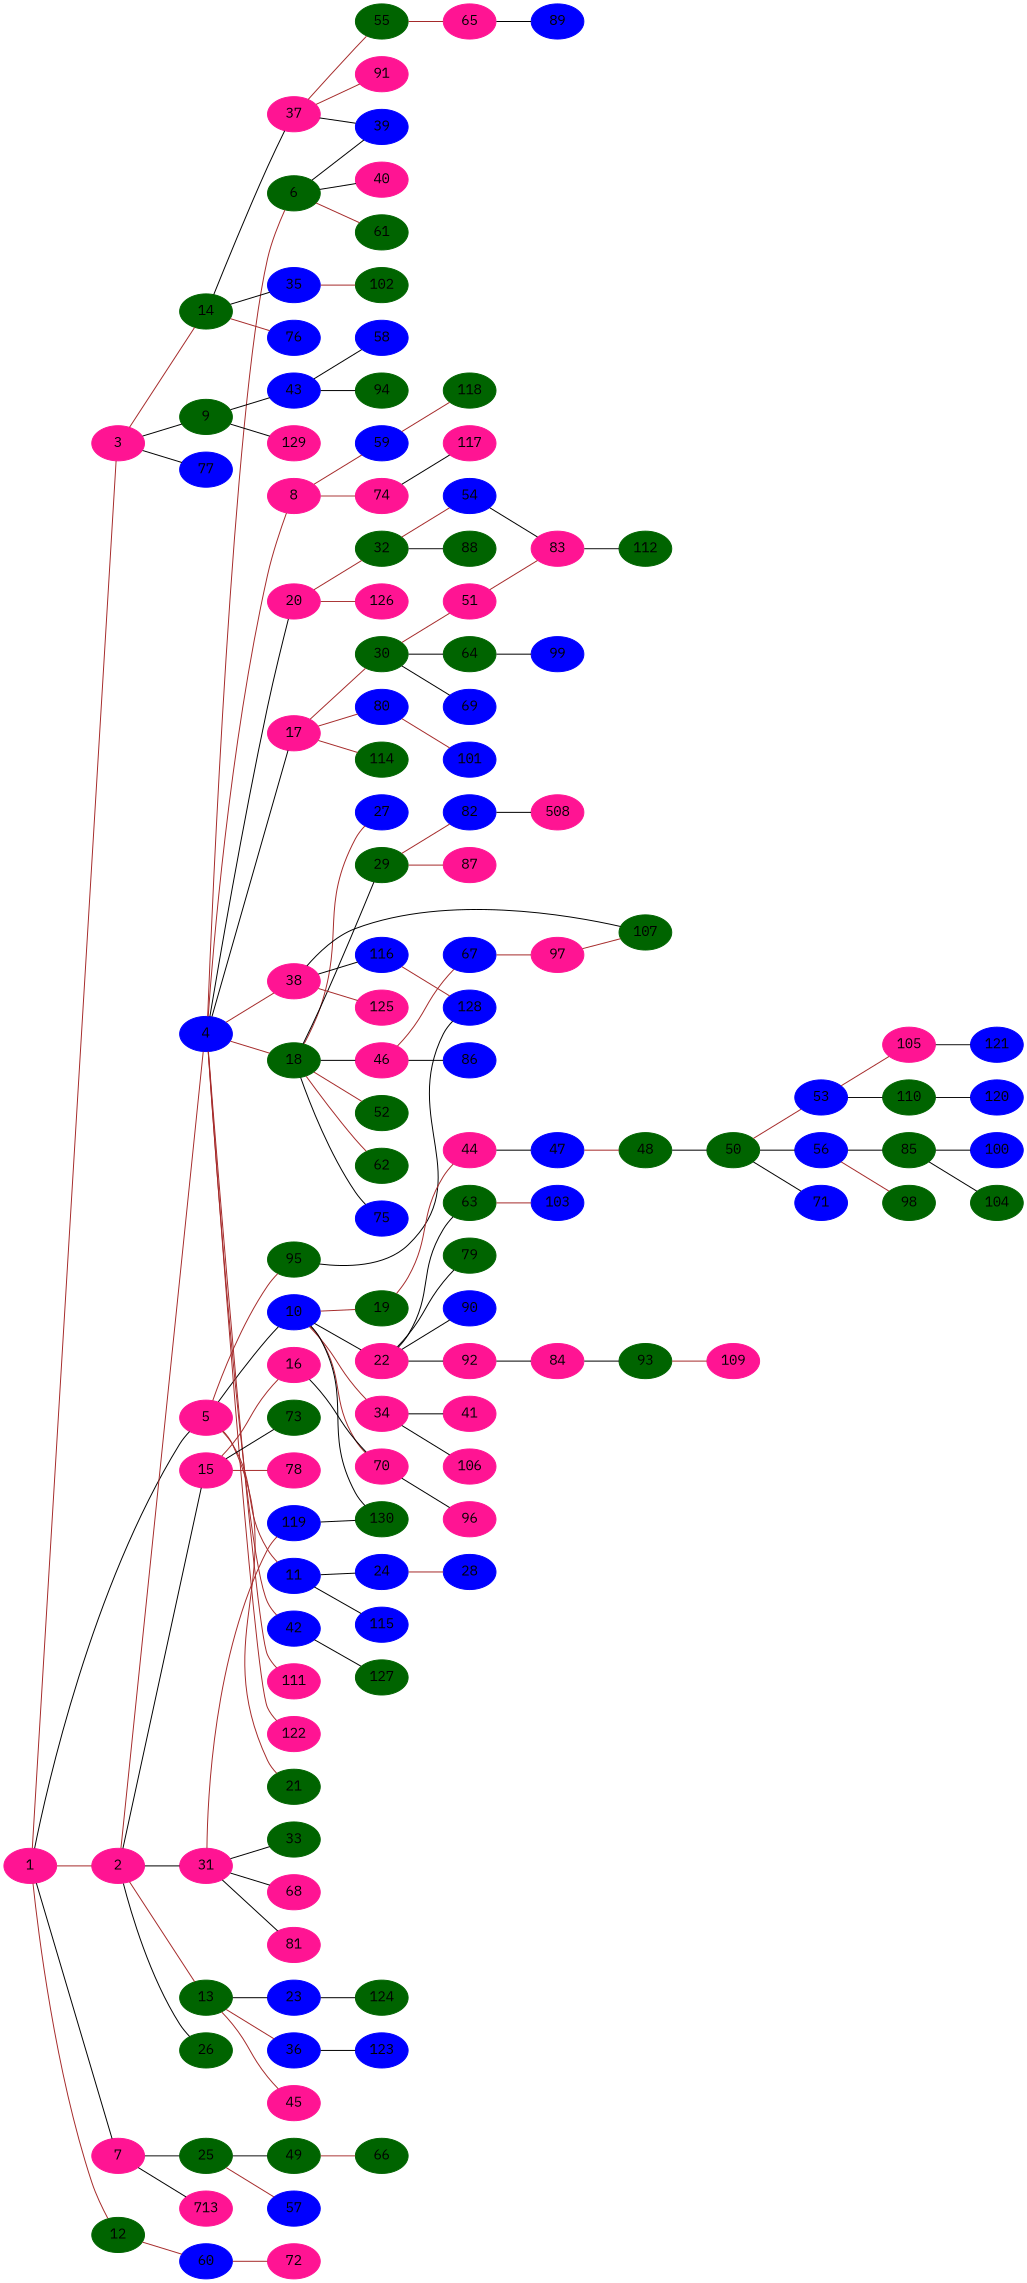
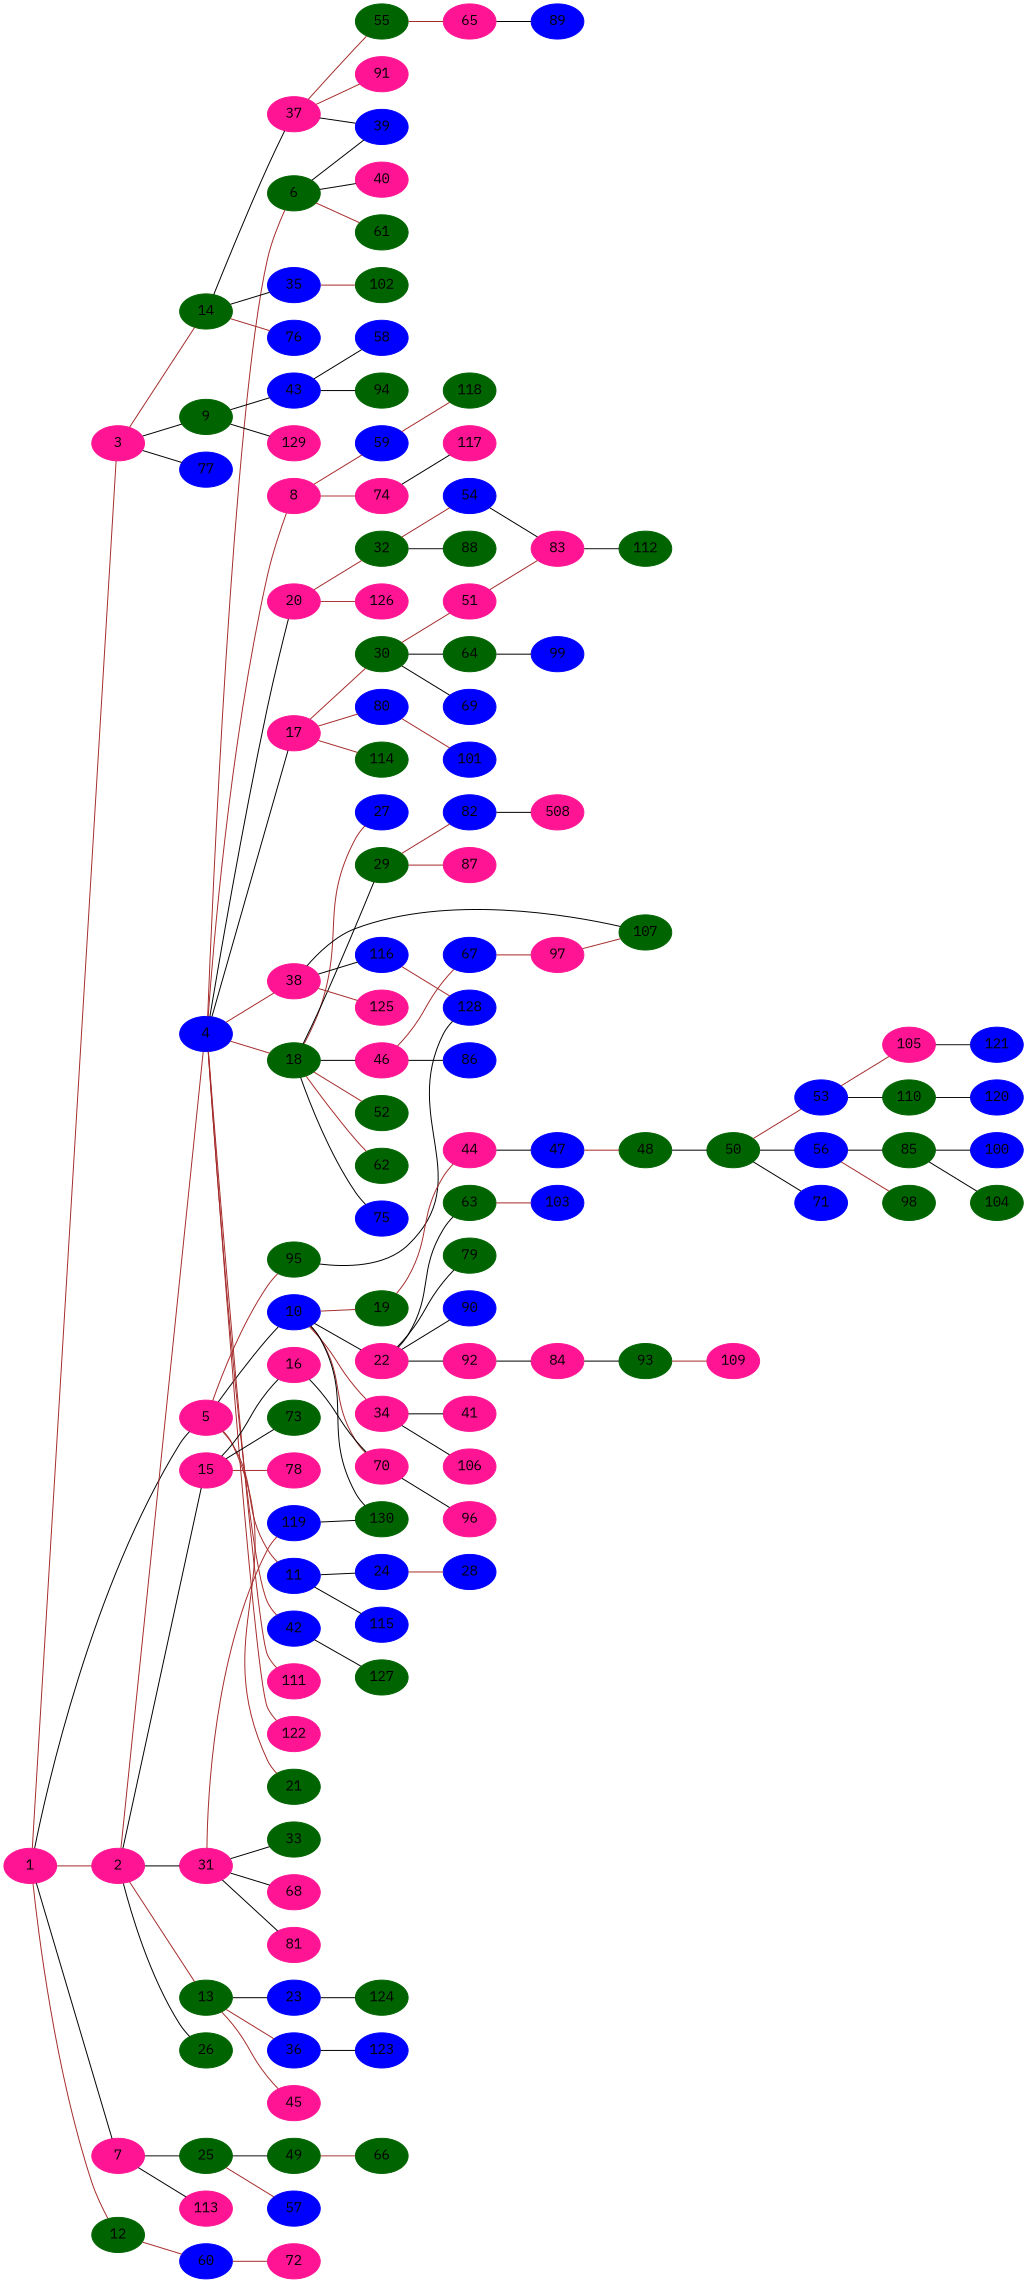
(250, 1418) -> (250, 1418)
(206, 2209) -> (206, 2209)
